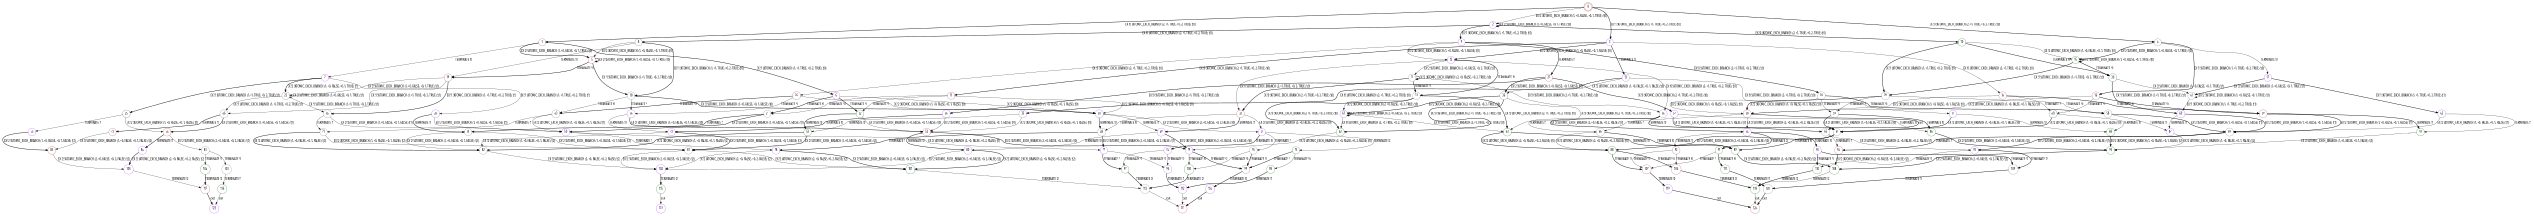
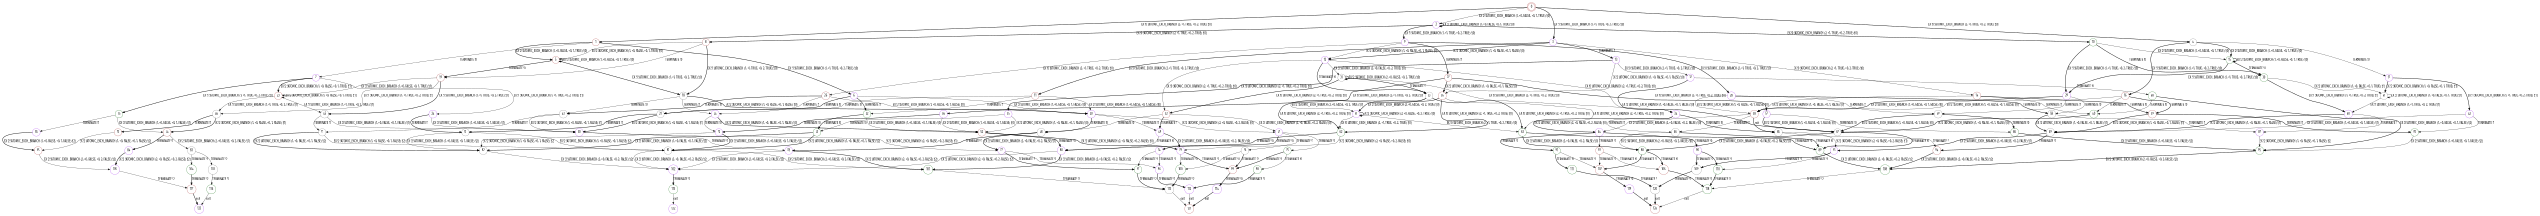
(2097, 118) -> (2128, 112)
none -> (1243, 144)
